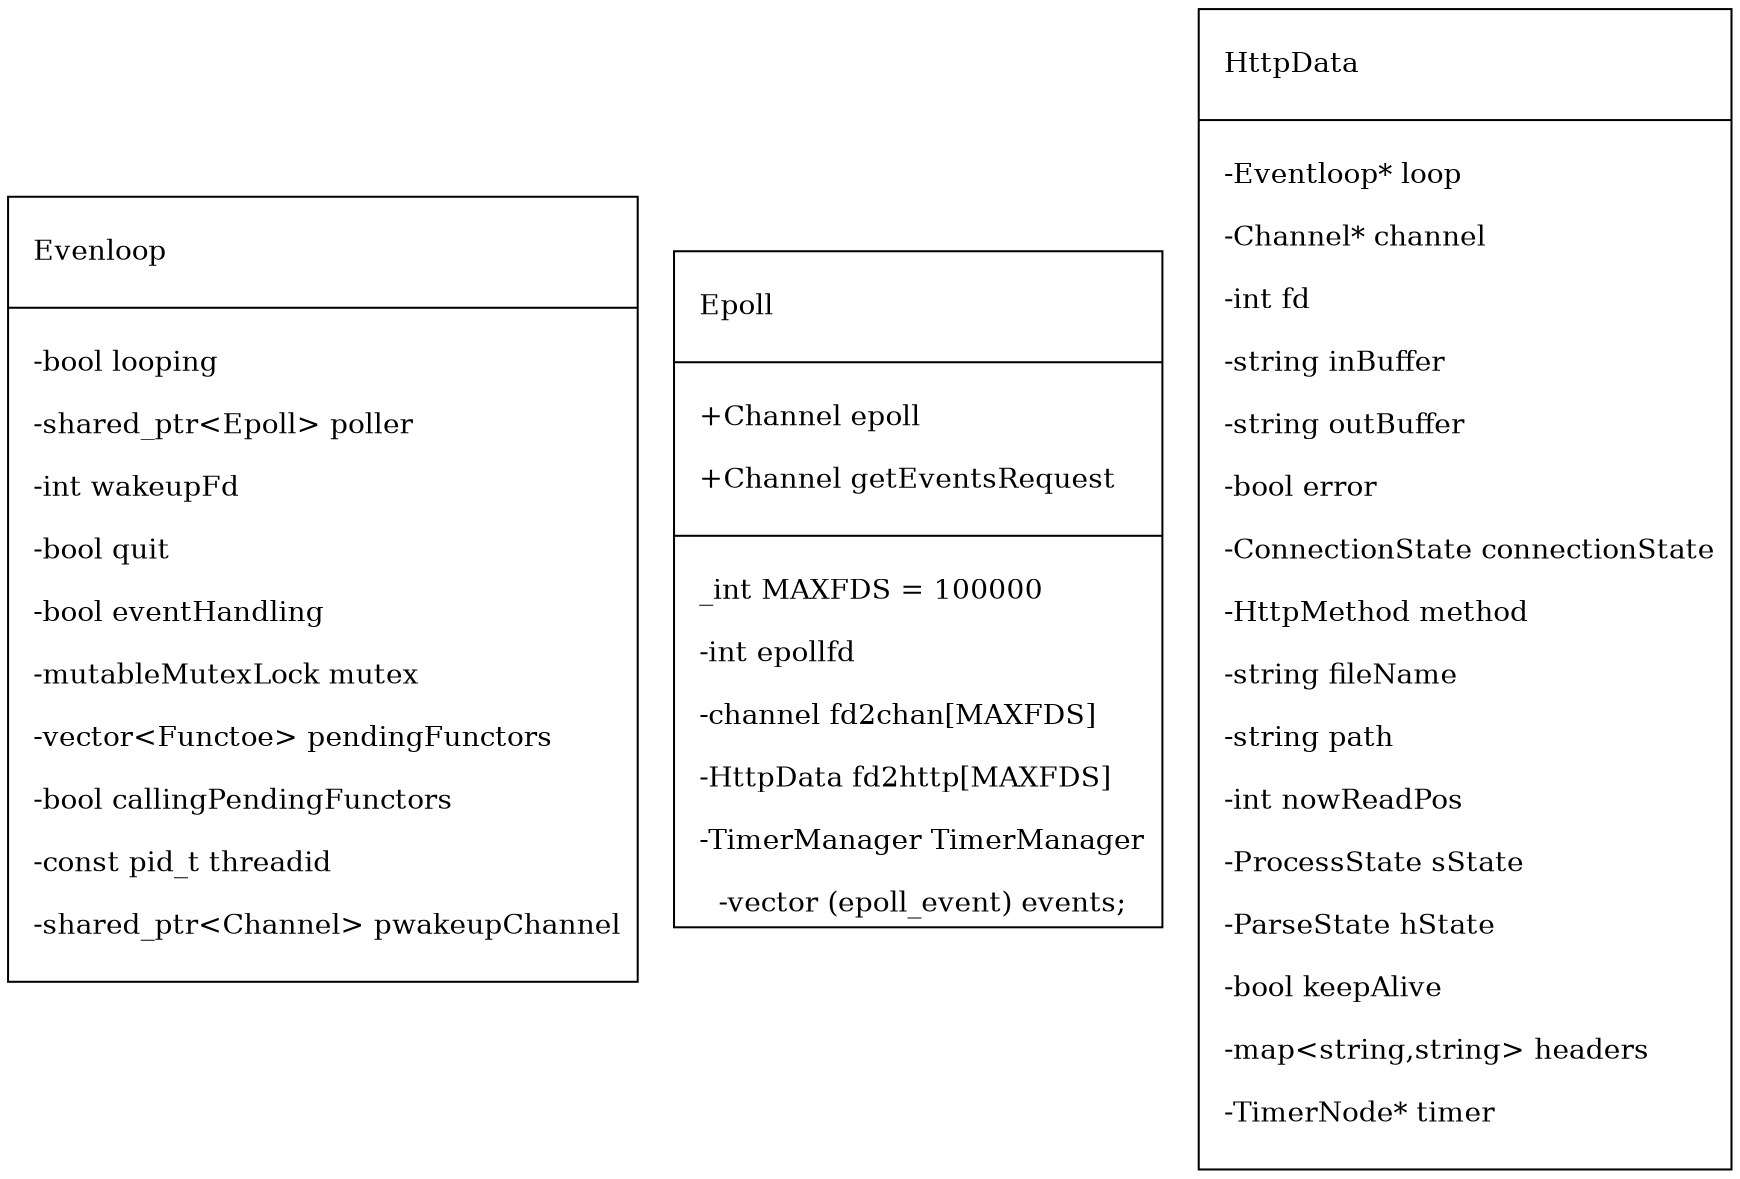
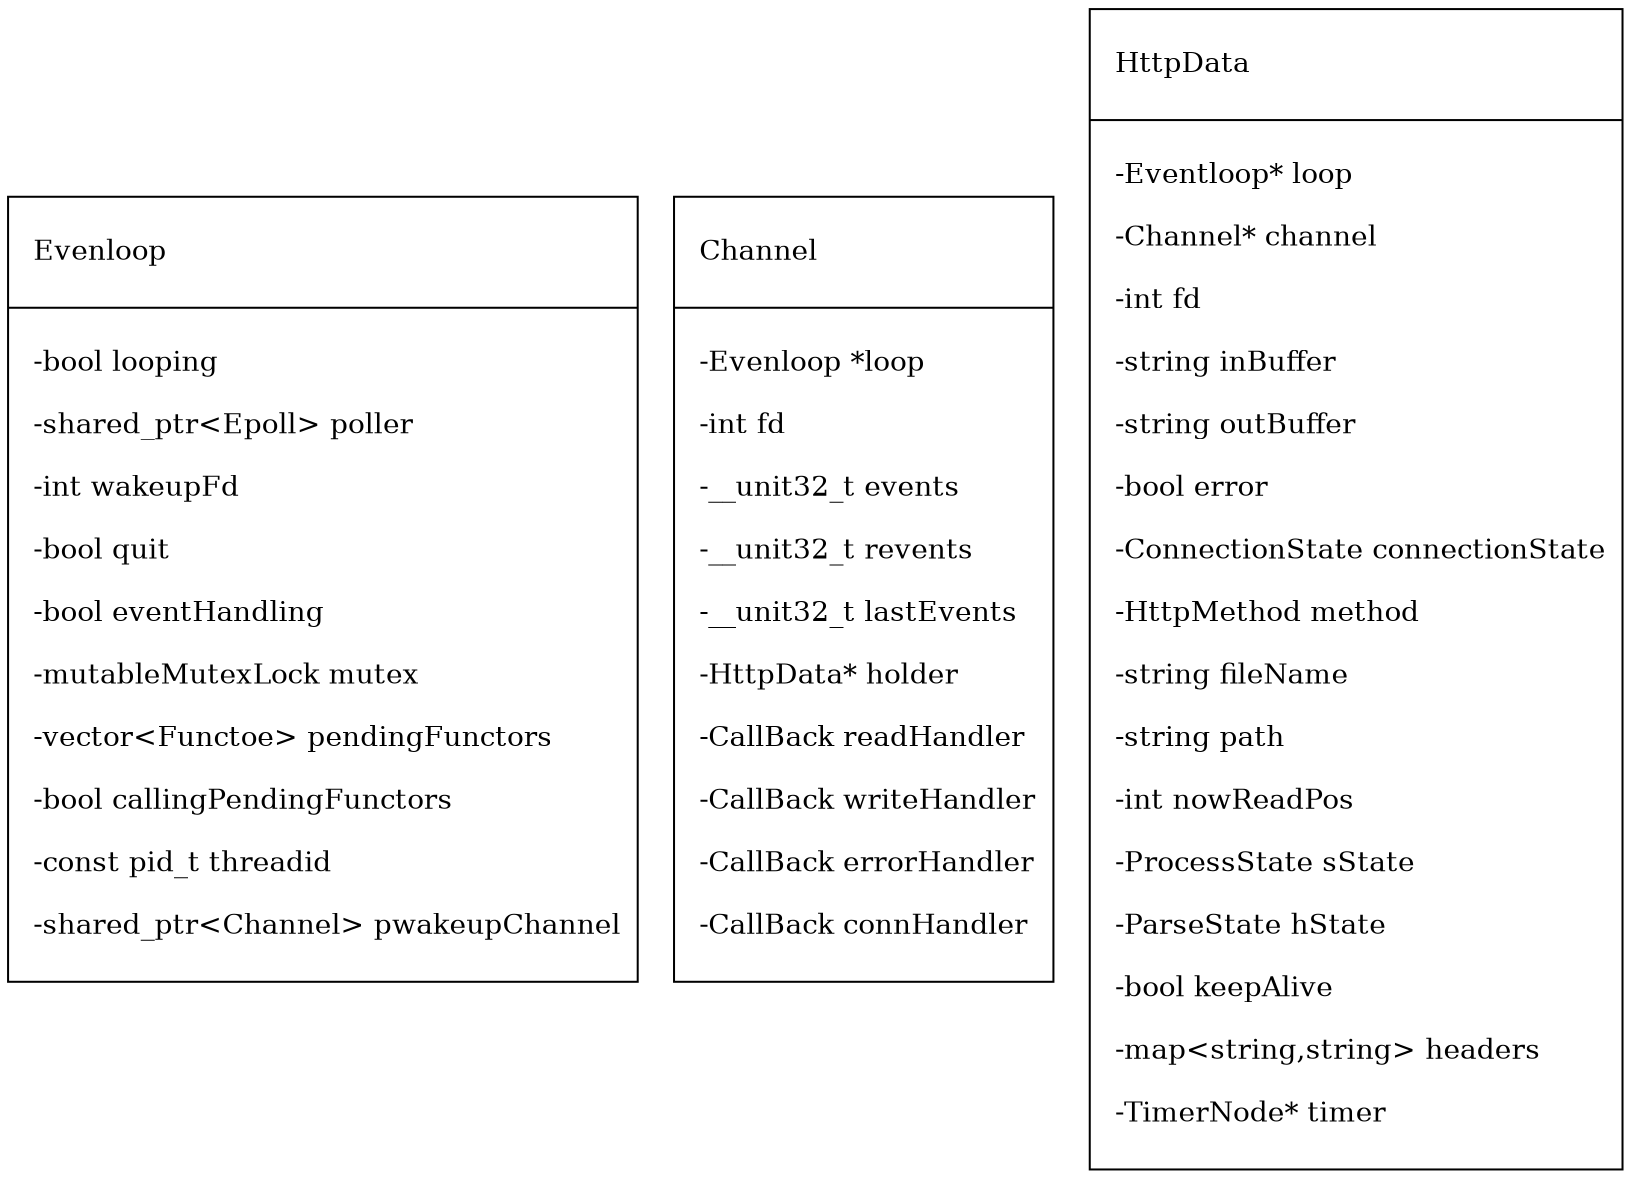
none -> (864, 589)
(918, 589) -> none
